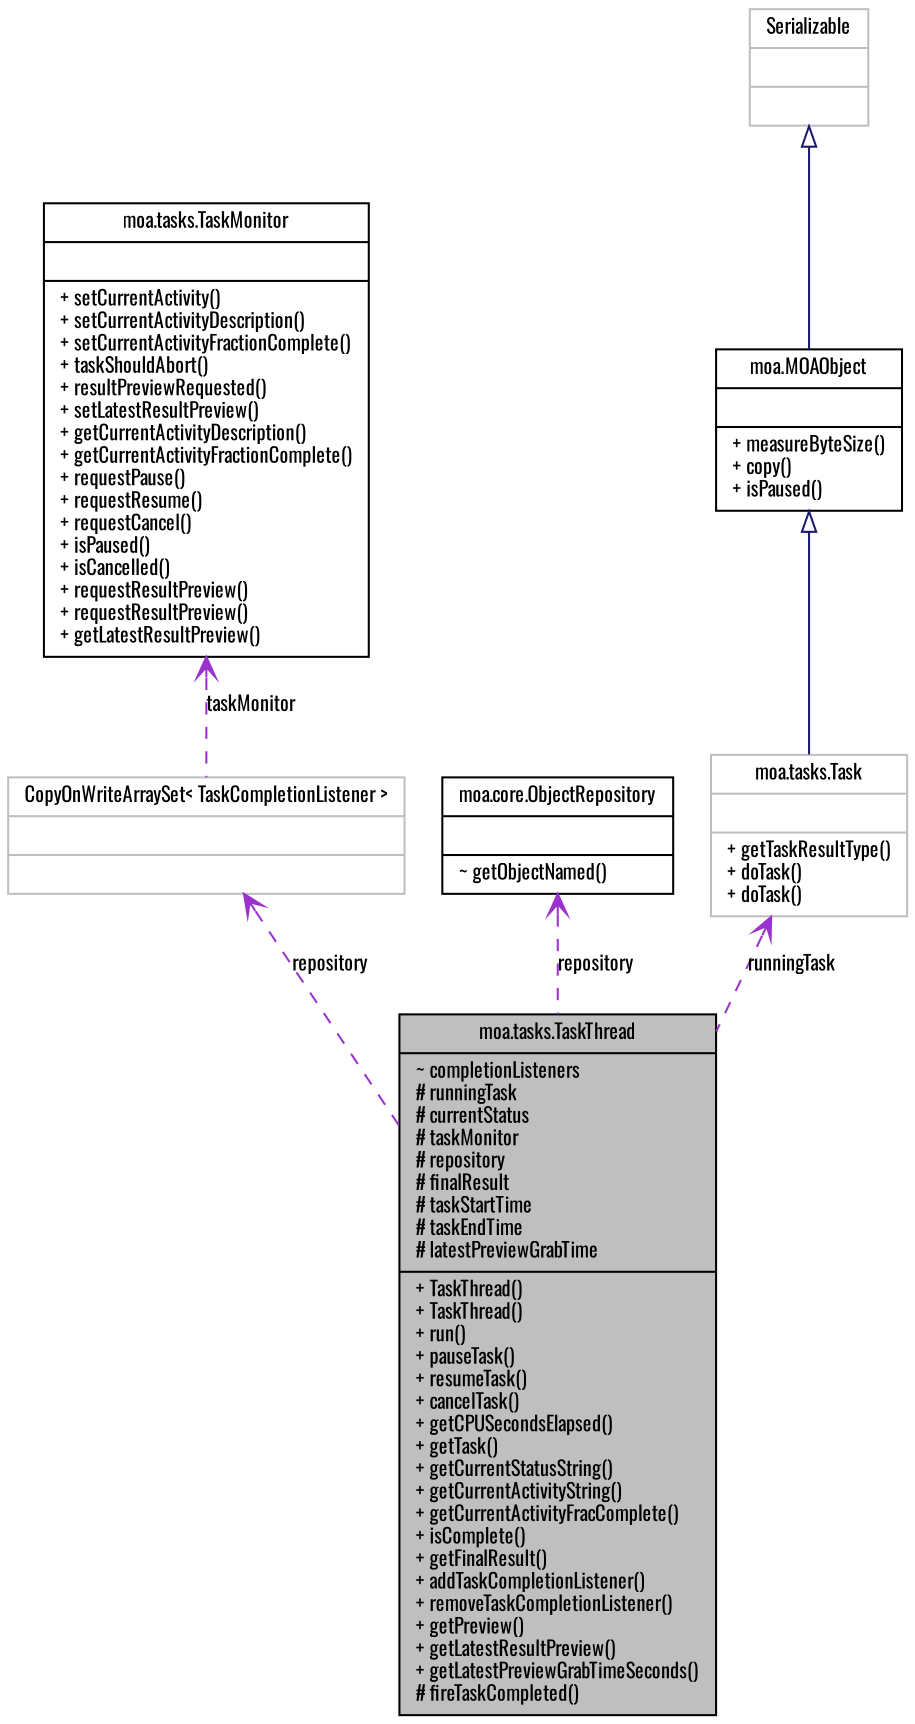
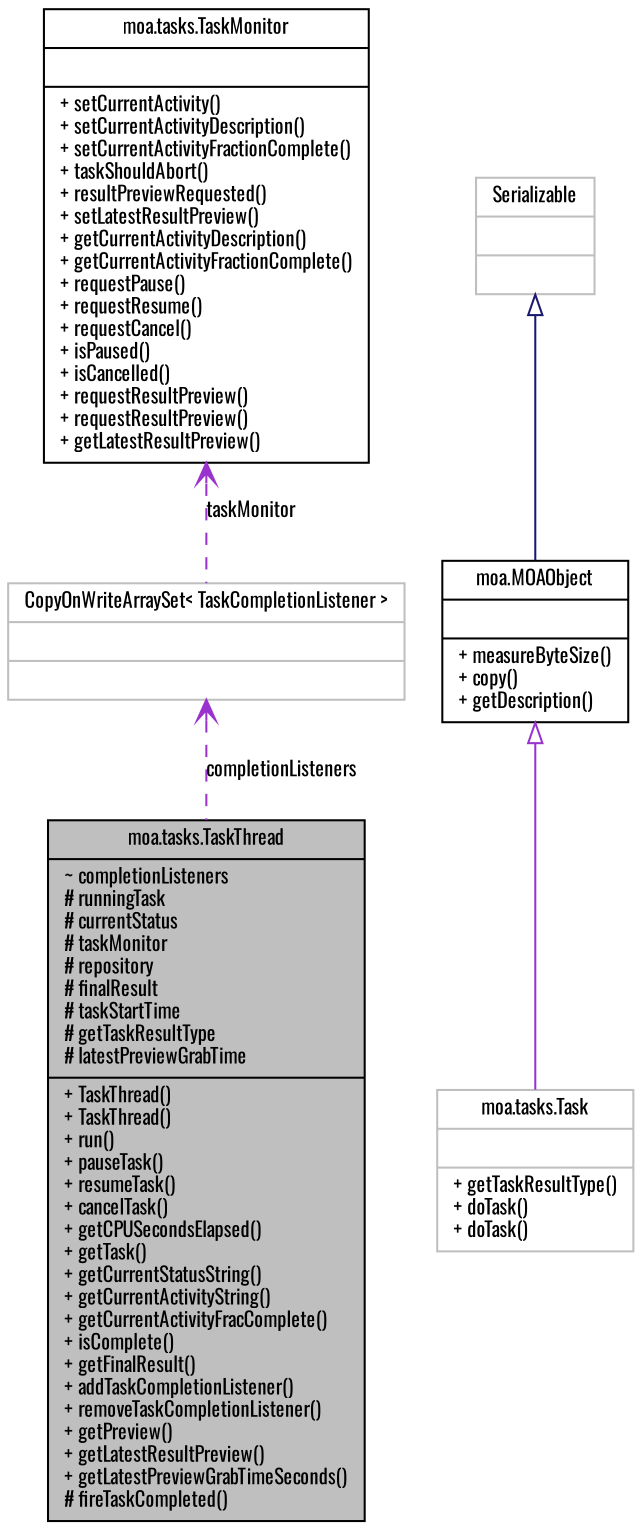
(777, 490) -> (526, 702)
(809, 643) -> (535, 917)
(558, 836) -> none
(330, 965) -> (282, 771)
(739, 984) -> none
(470, 1229) -> (141, 1035)
